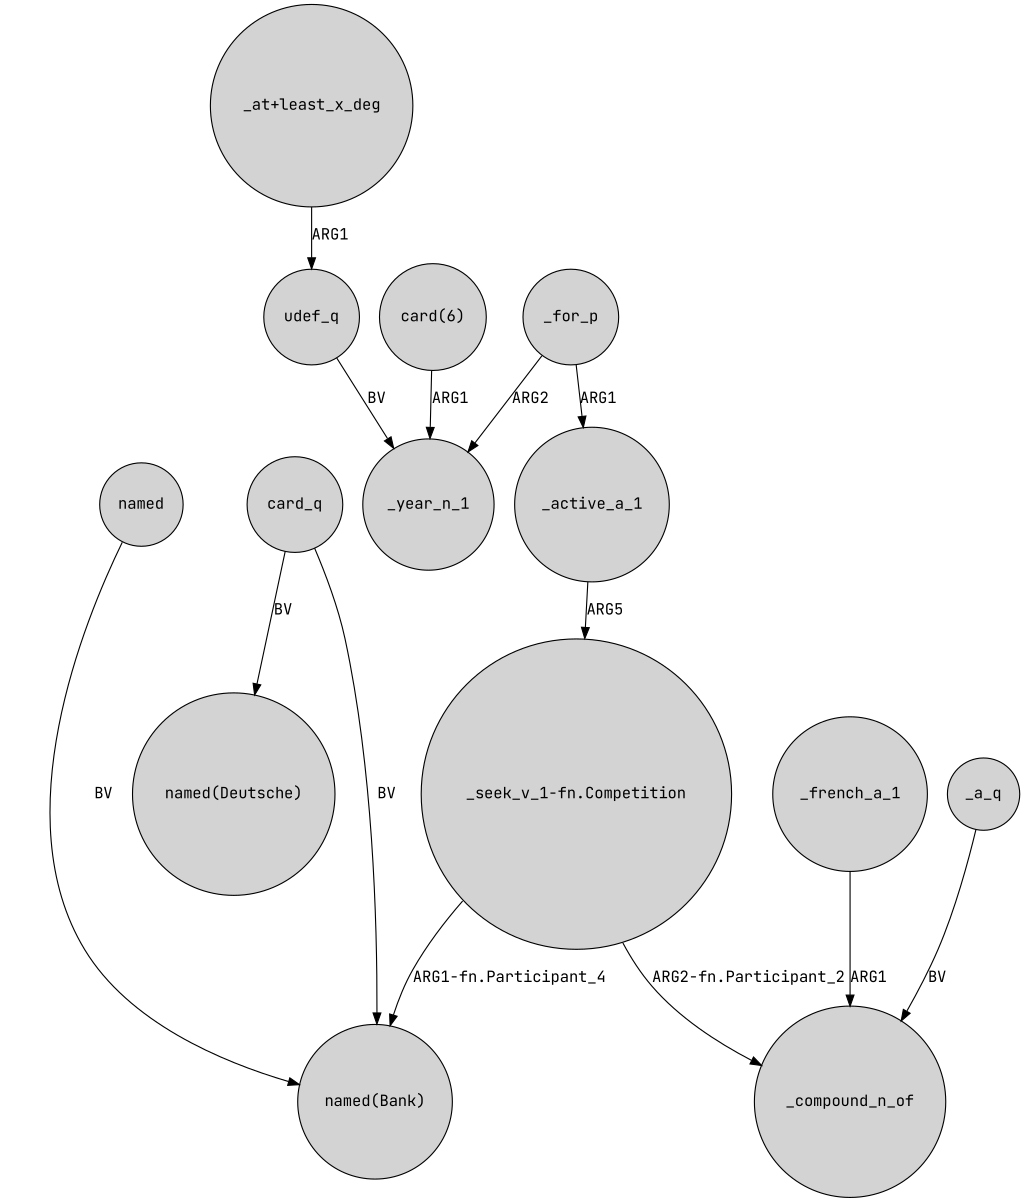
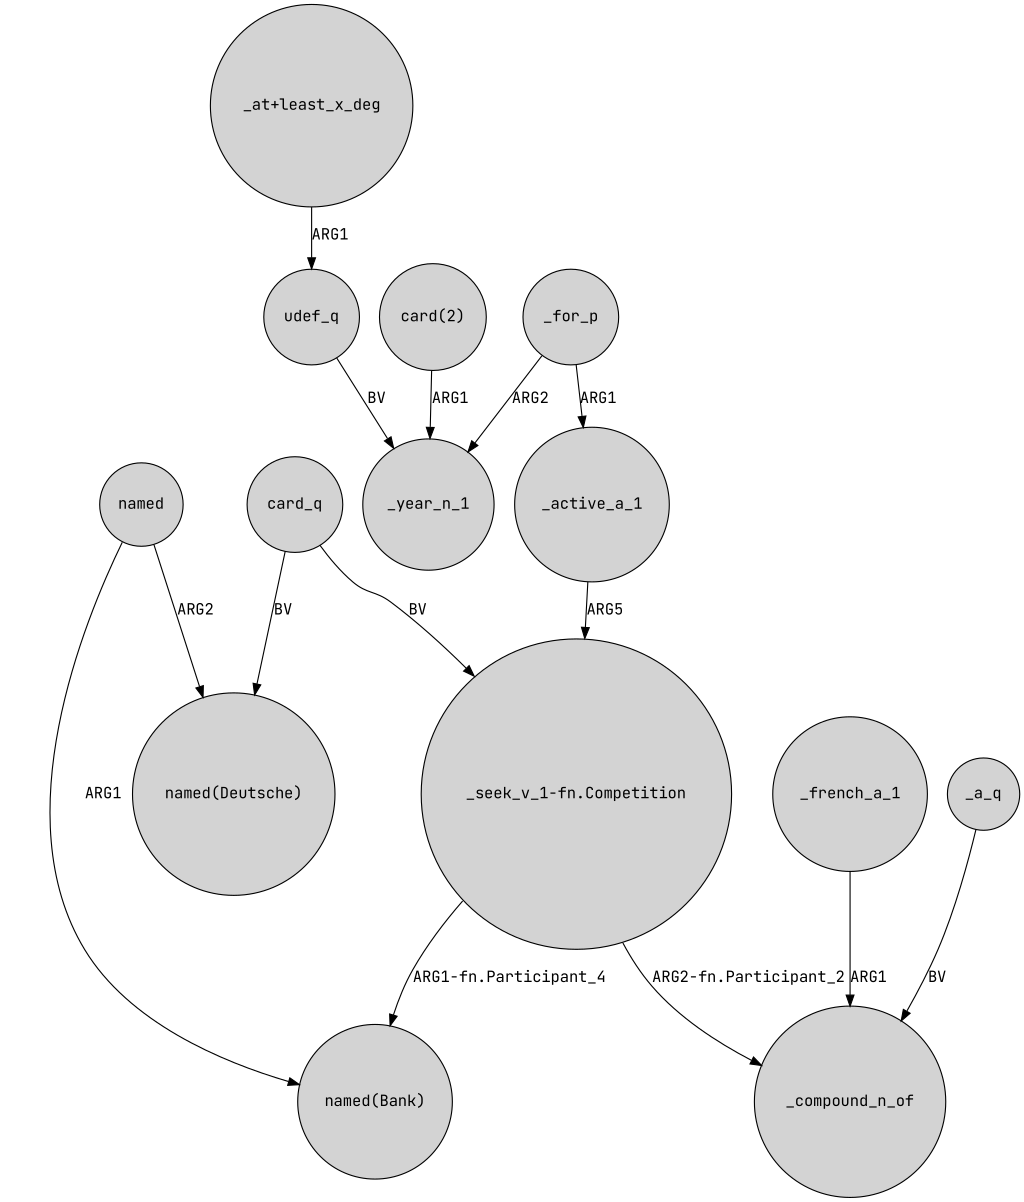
(433, 317) -> (433, 317)
none -> (177, 616)
(366, 777) -> (394, 604)
(104, 794) -> (104, 794)
